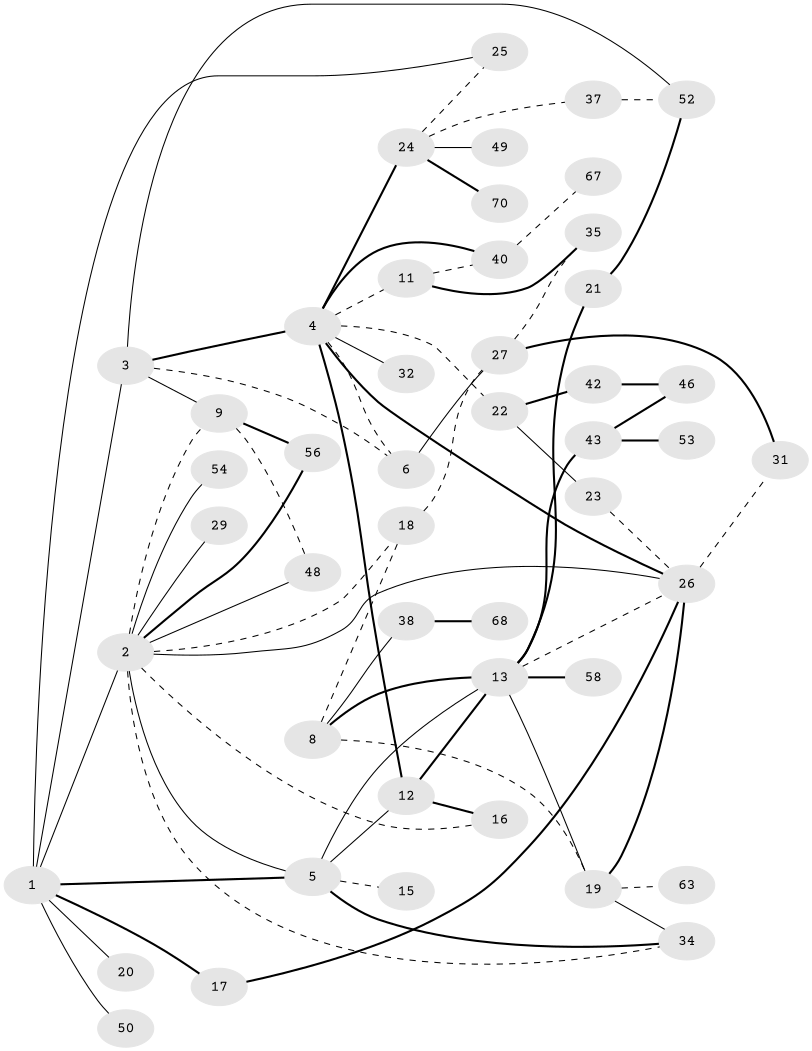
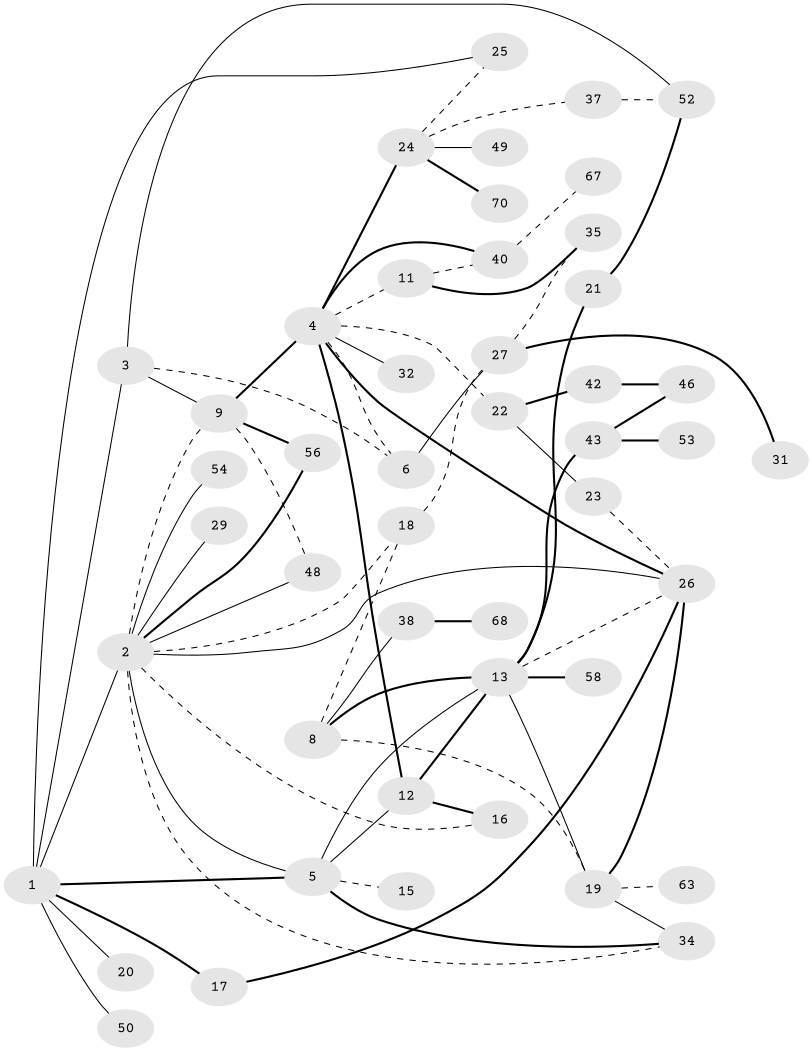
(219, 345) -> (266, 370)
(733, 522) -> none
